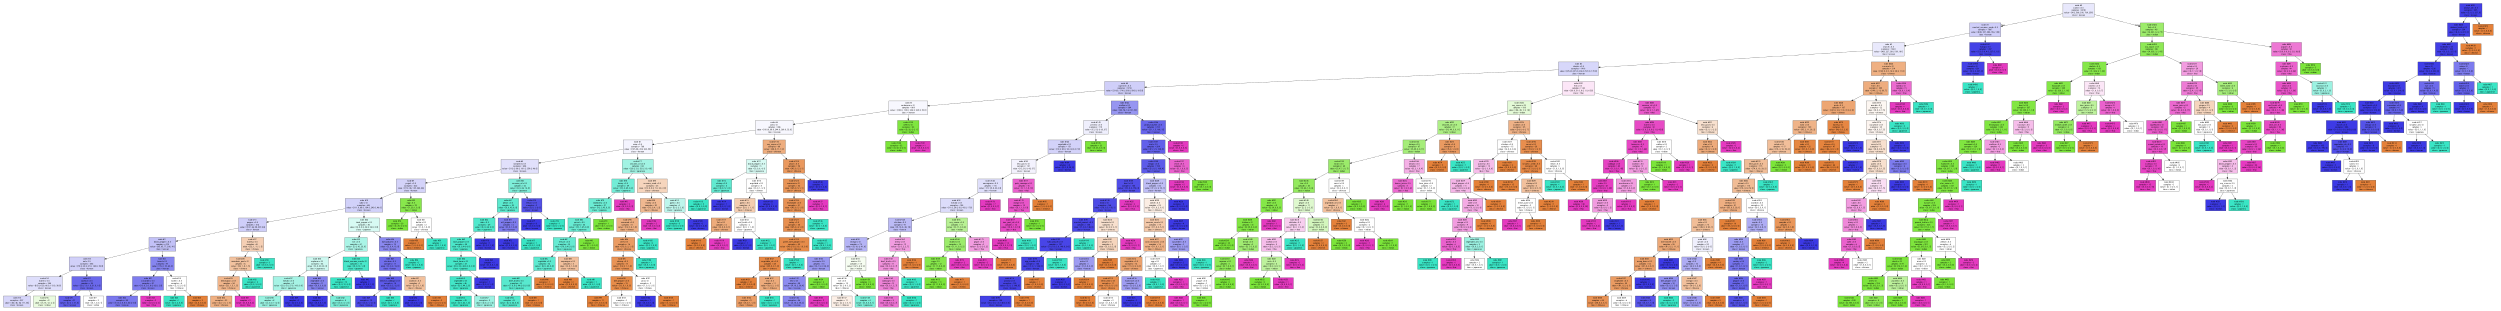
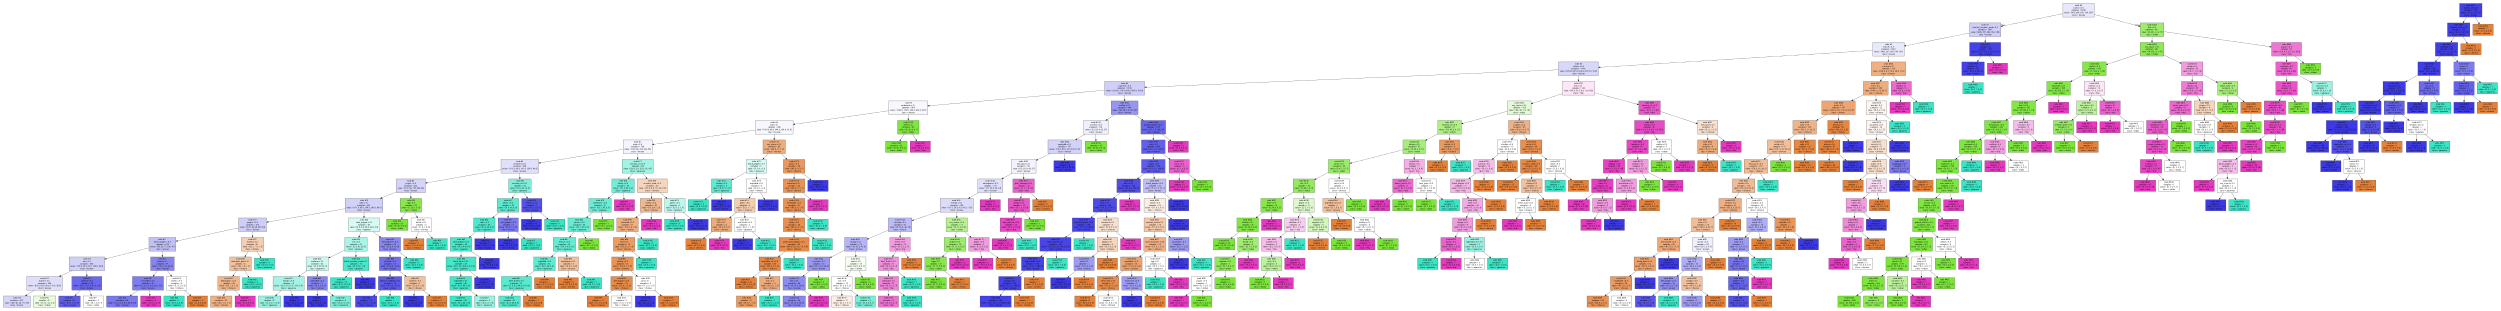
(2021, 137) -> (2007, 137)
(1201, 292) -> (1203, 294)
